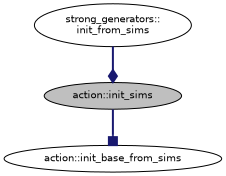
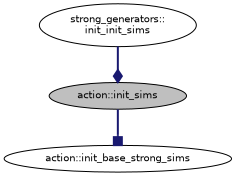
(113, 25) -> (118, 25)
(113, 159) -> (118, 159)
